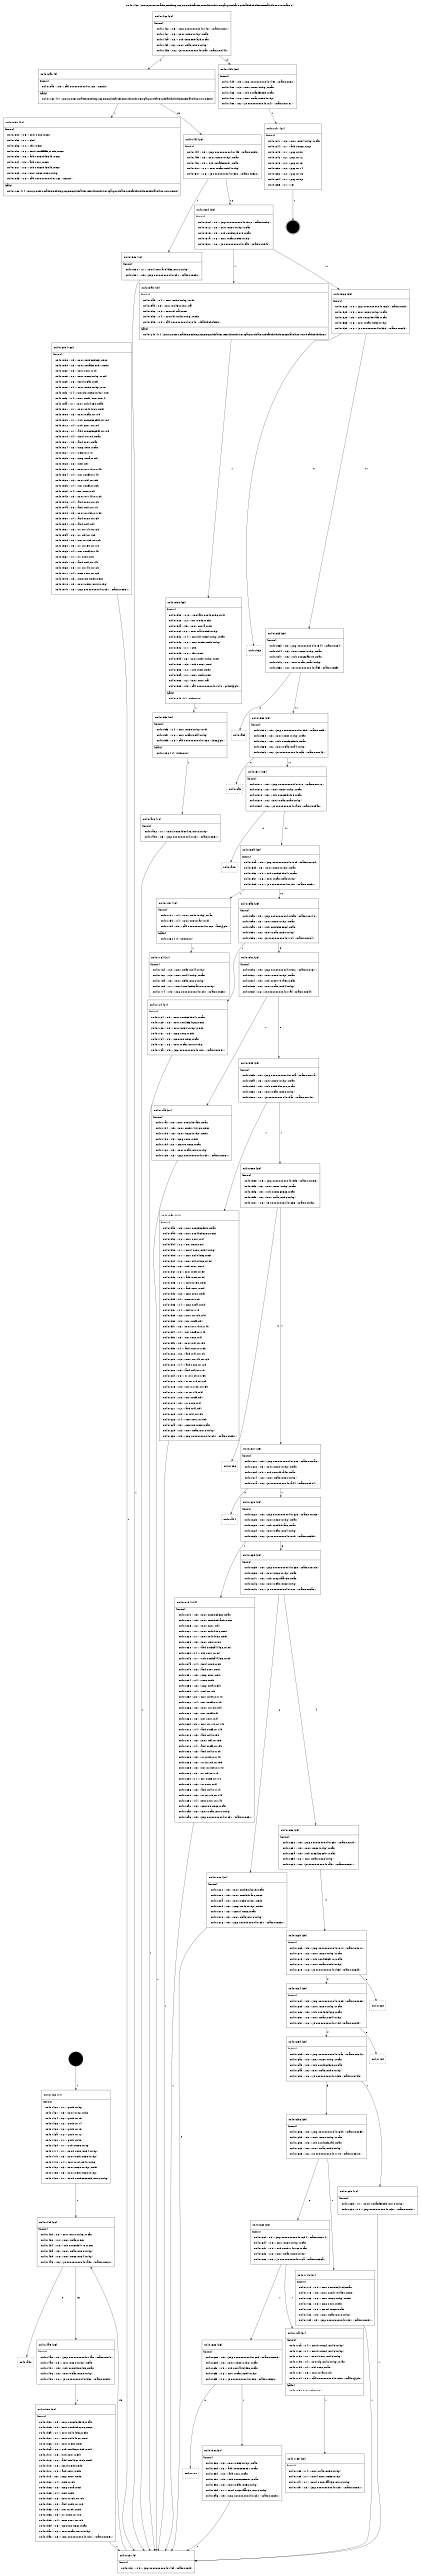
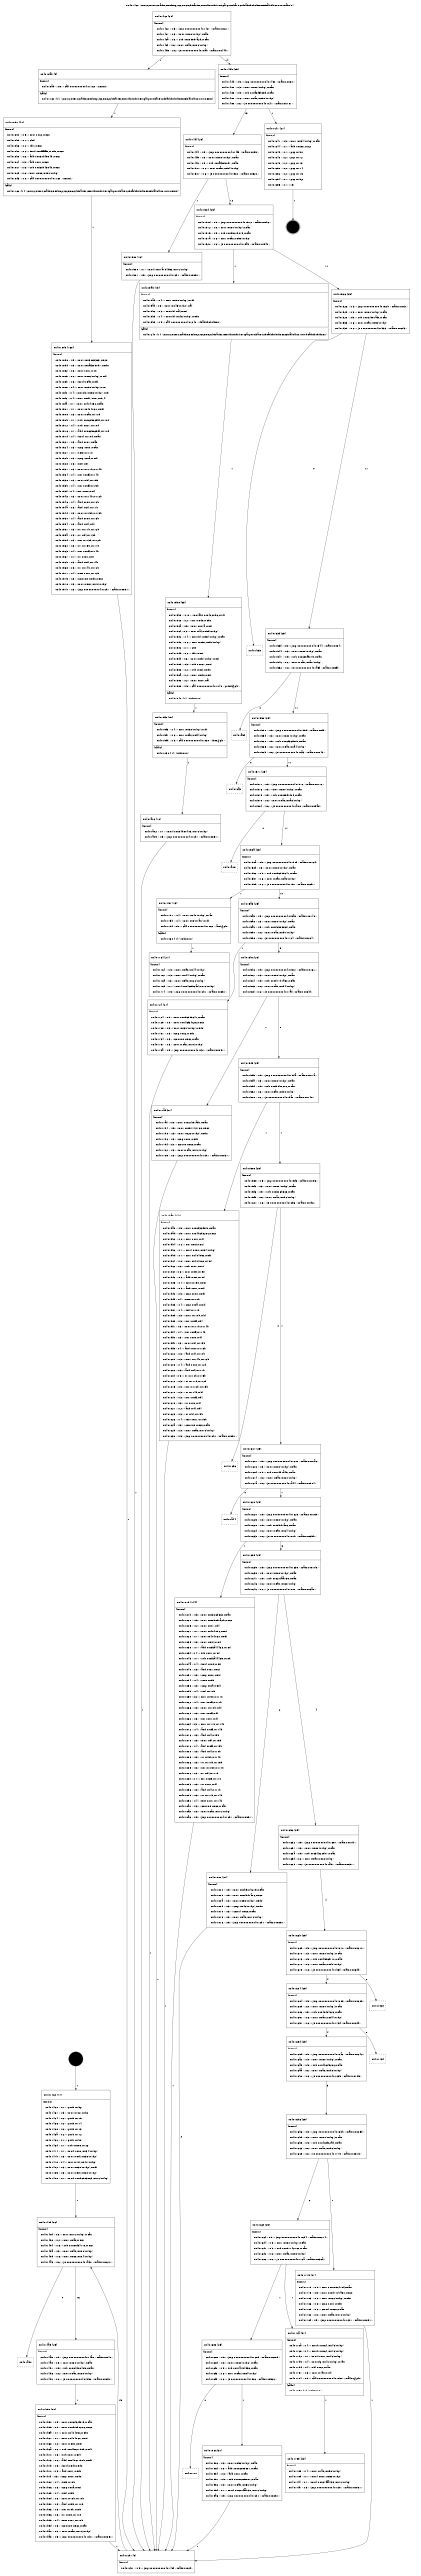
(181, 117) -> (240, 121)
none -> (92, 268)
(378, 2200) -> none
